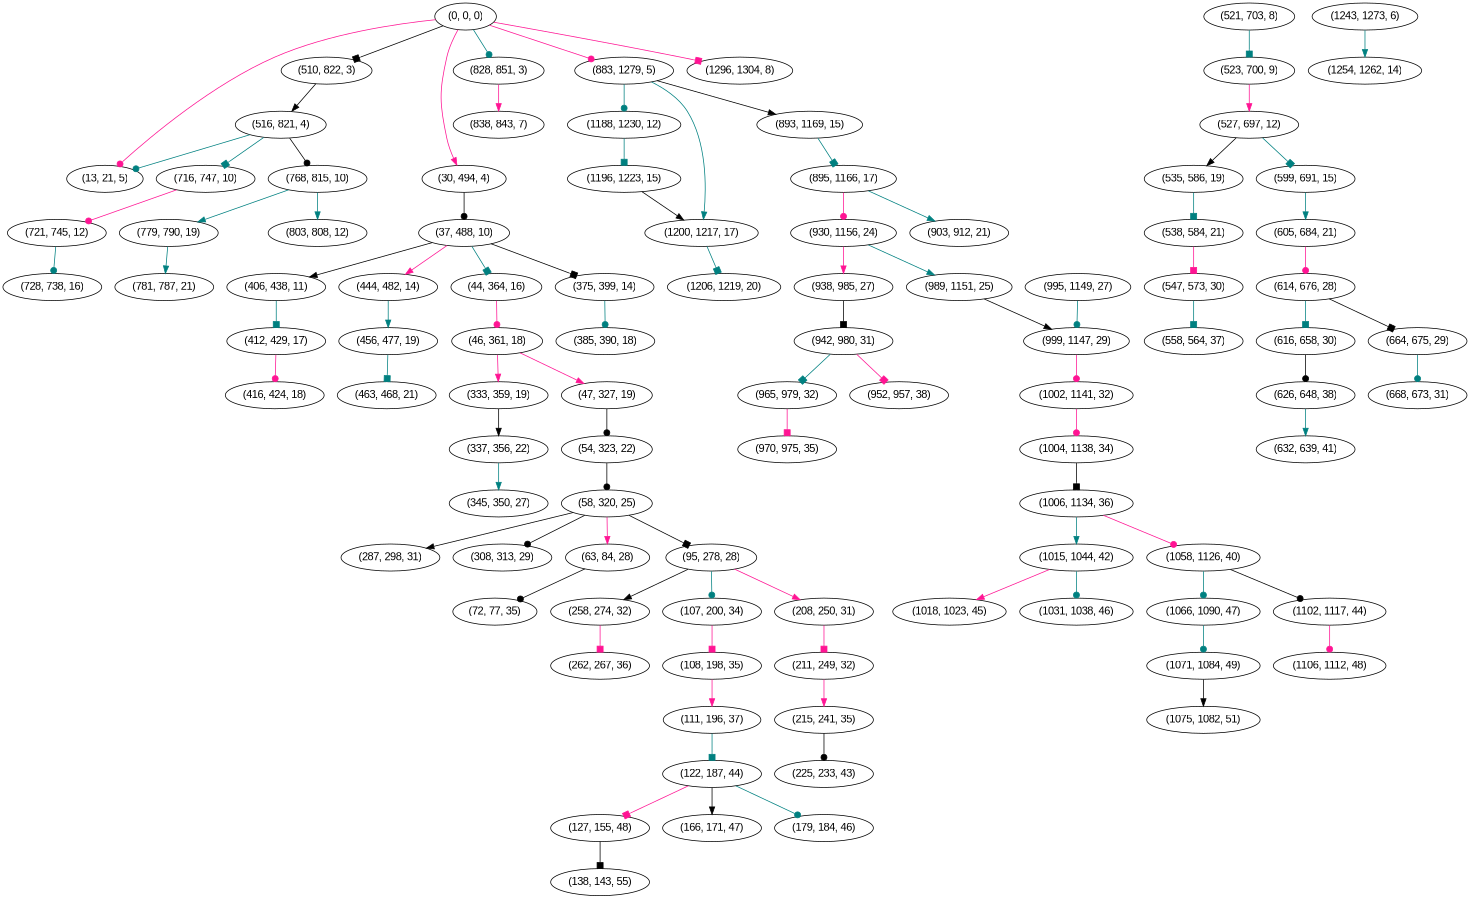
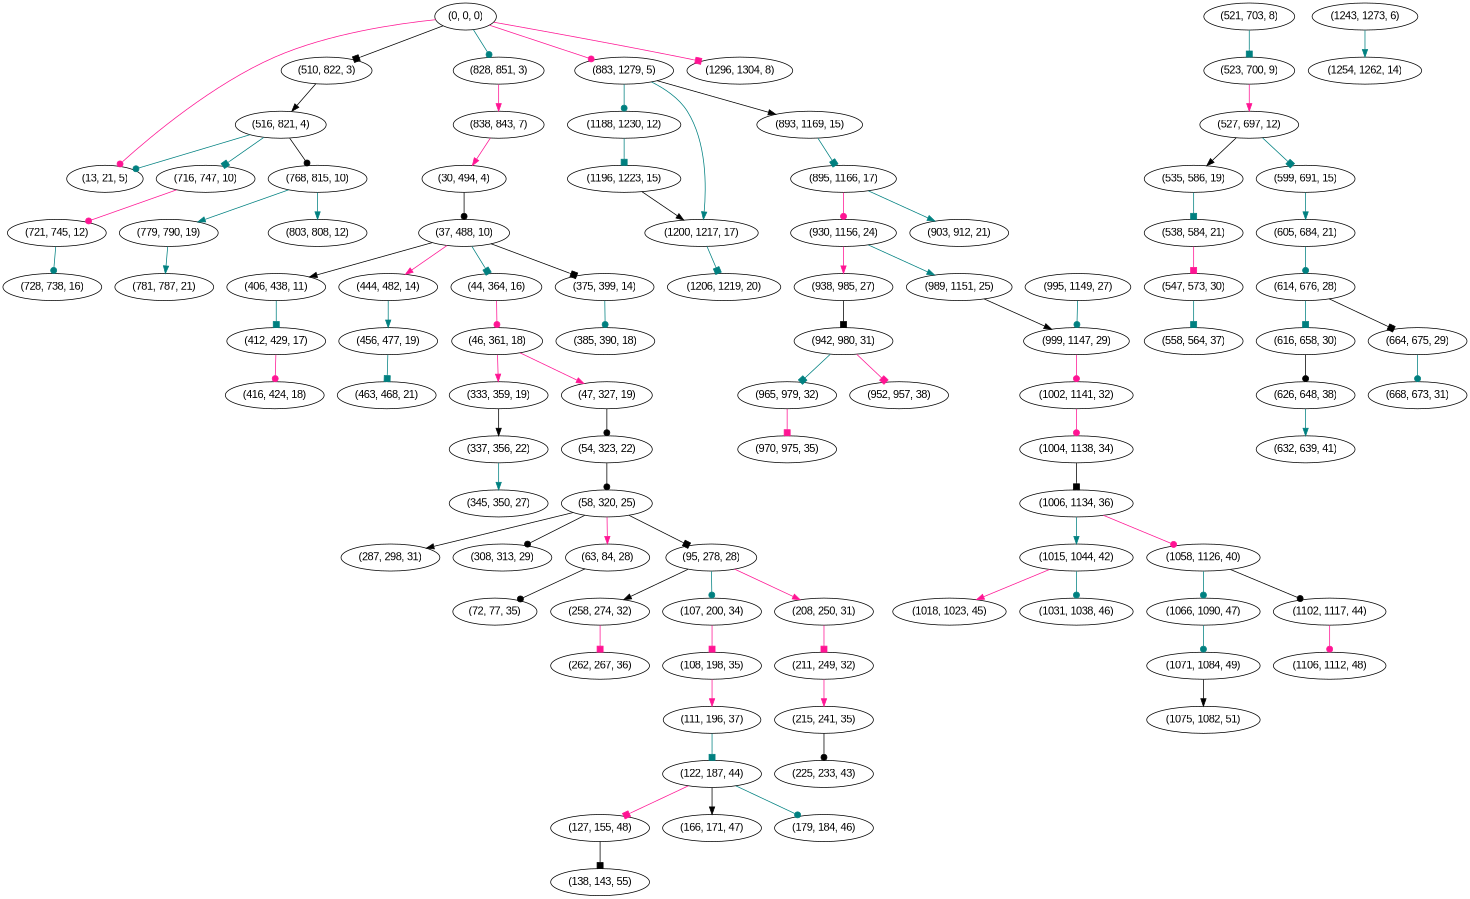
(441, 93) -> (483, 149)
(1306, 257) -> (1306, 257)
